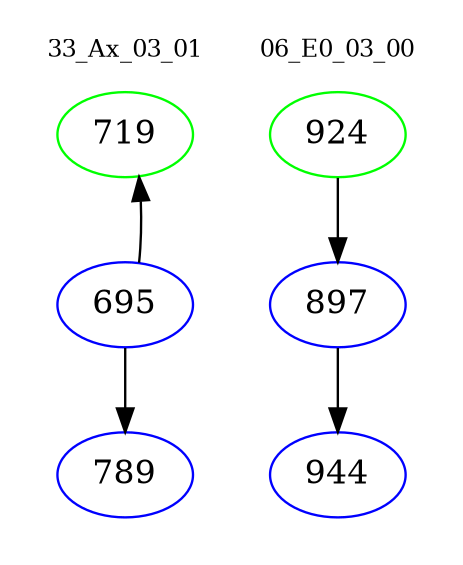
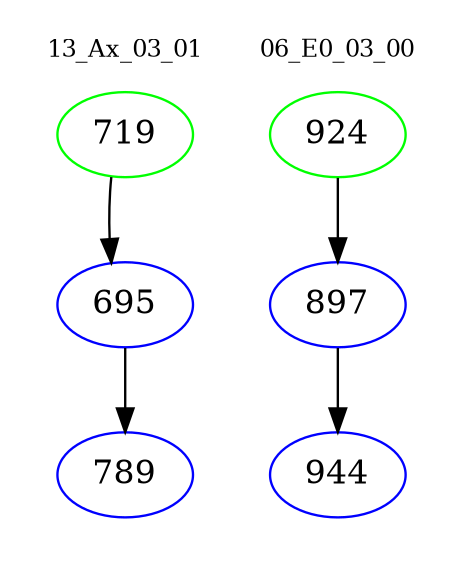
(125, 51) -> (125, 51)
(141, 232) -> (109, 208)
